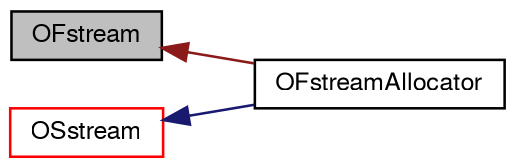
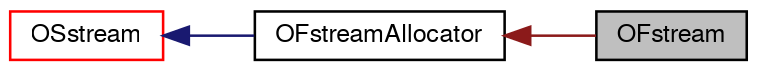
(221, 58) -> (563, 36)
